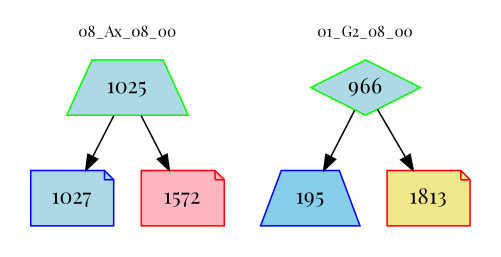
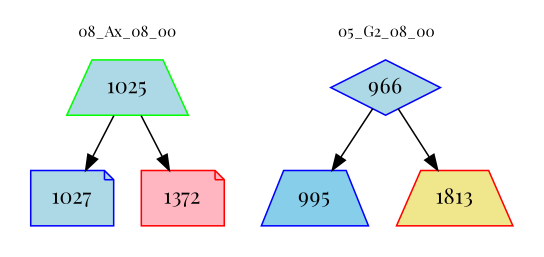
(366, 33) -> (387, 33)
(366, 88) -> (386, 88)
(183, 198) -> (183, 198)
(310, 198) -> (315, 198)
(429, 198) -> (455, 198)
